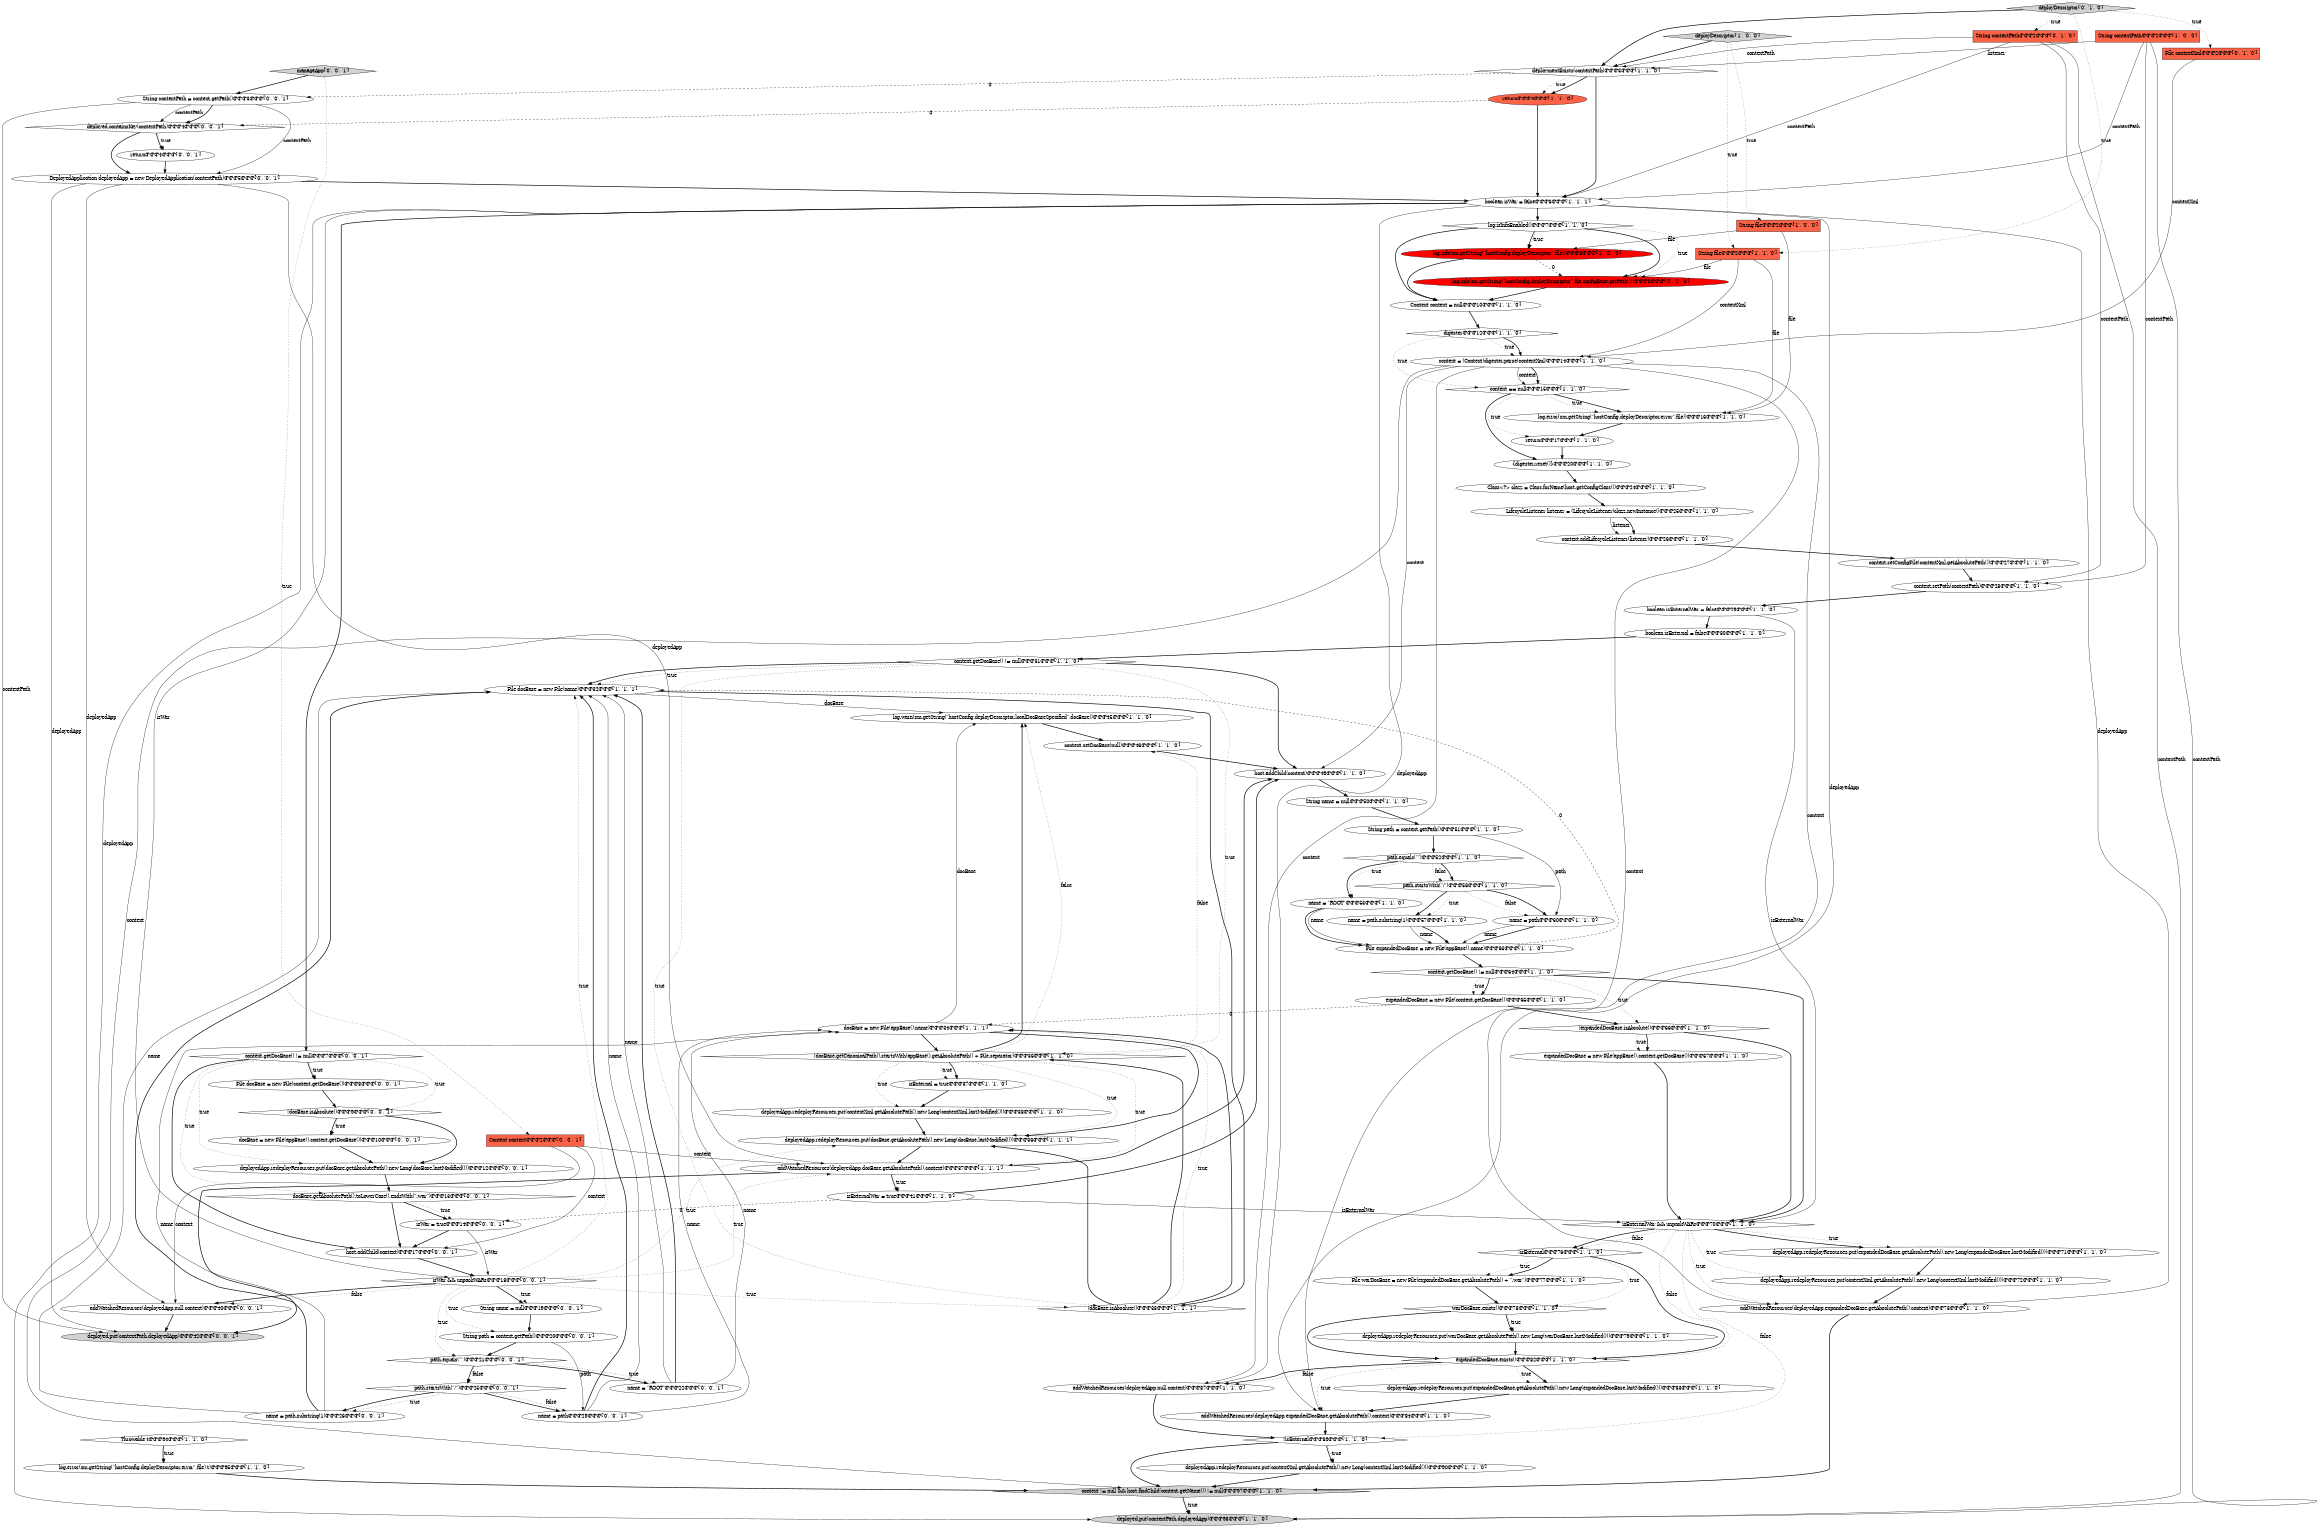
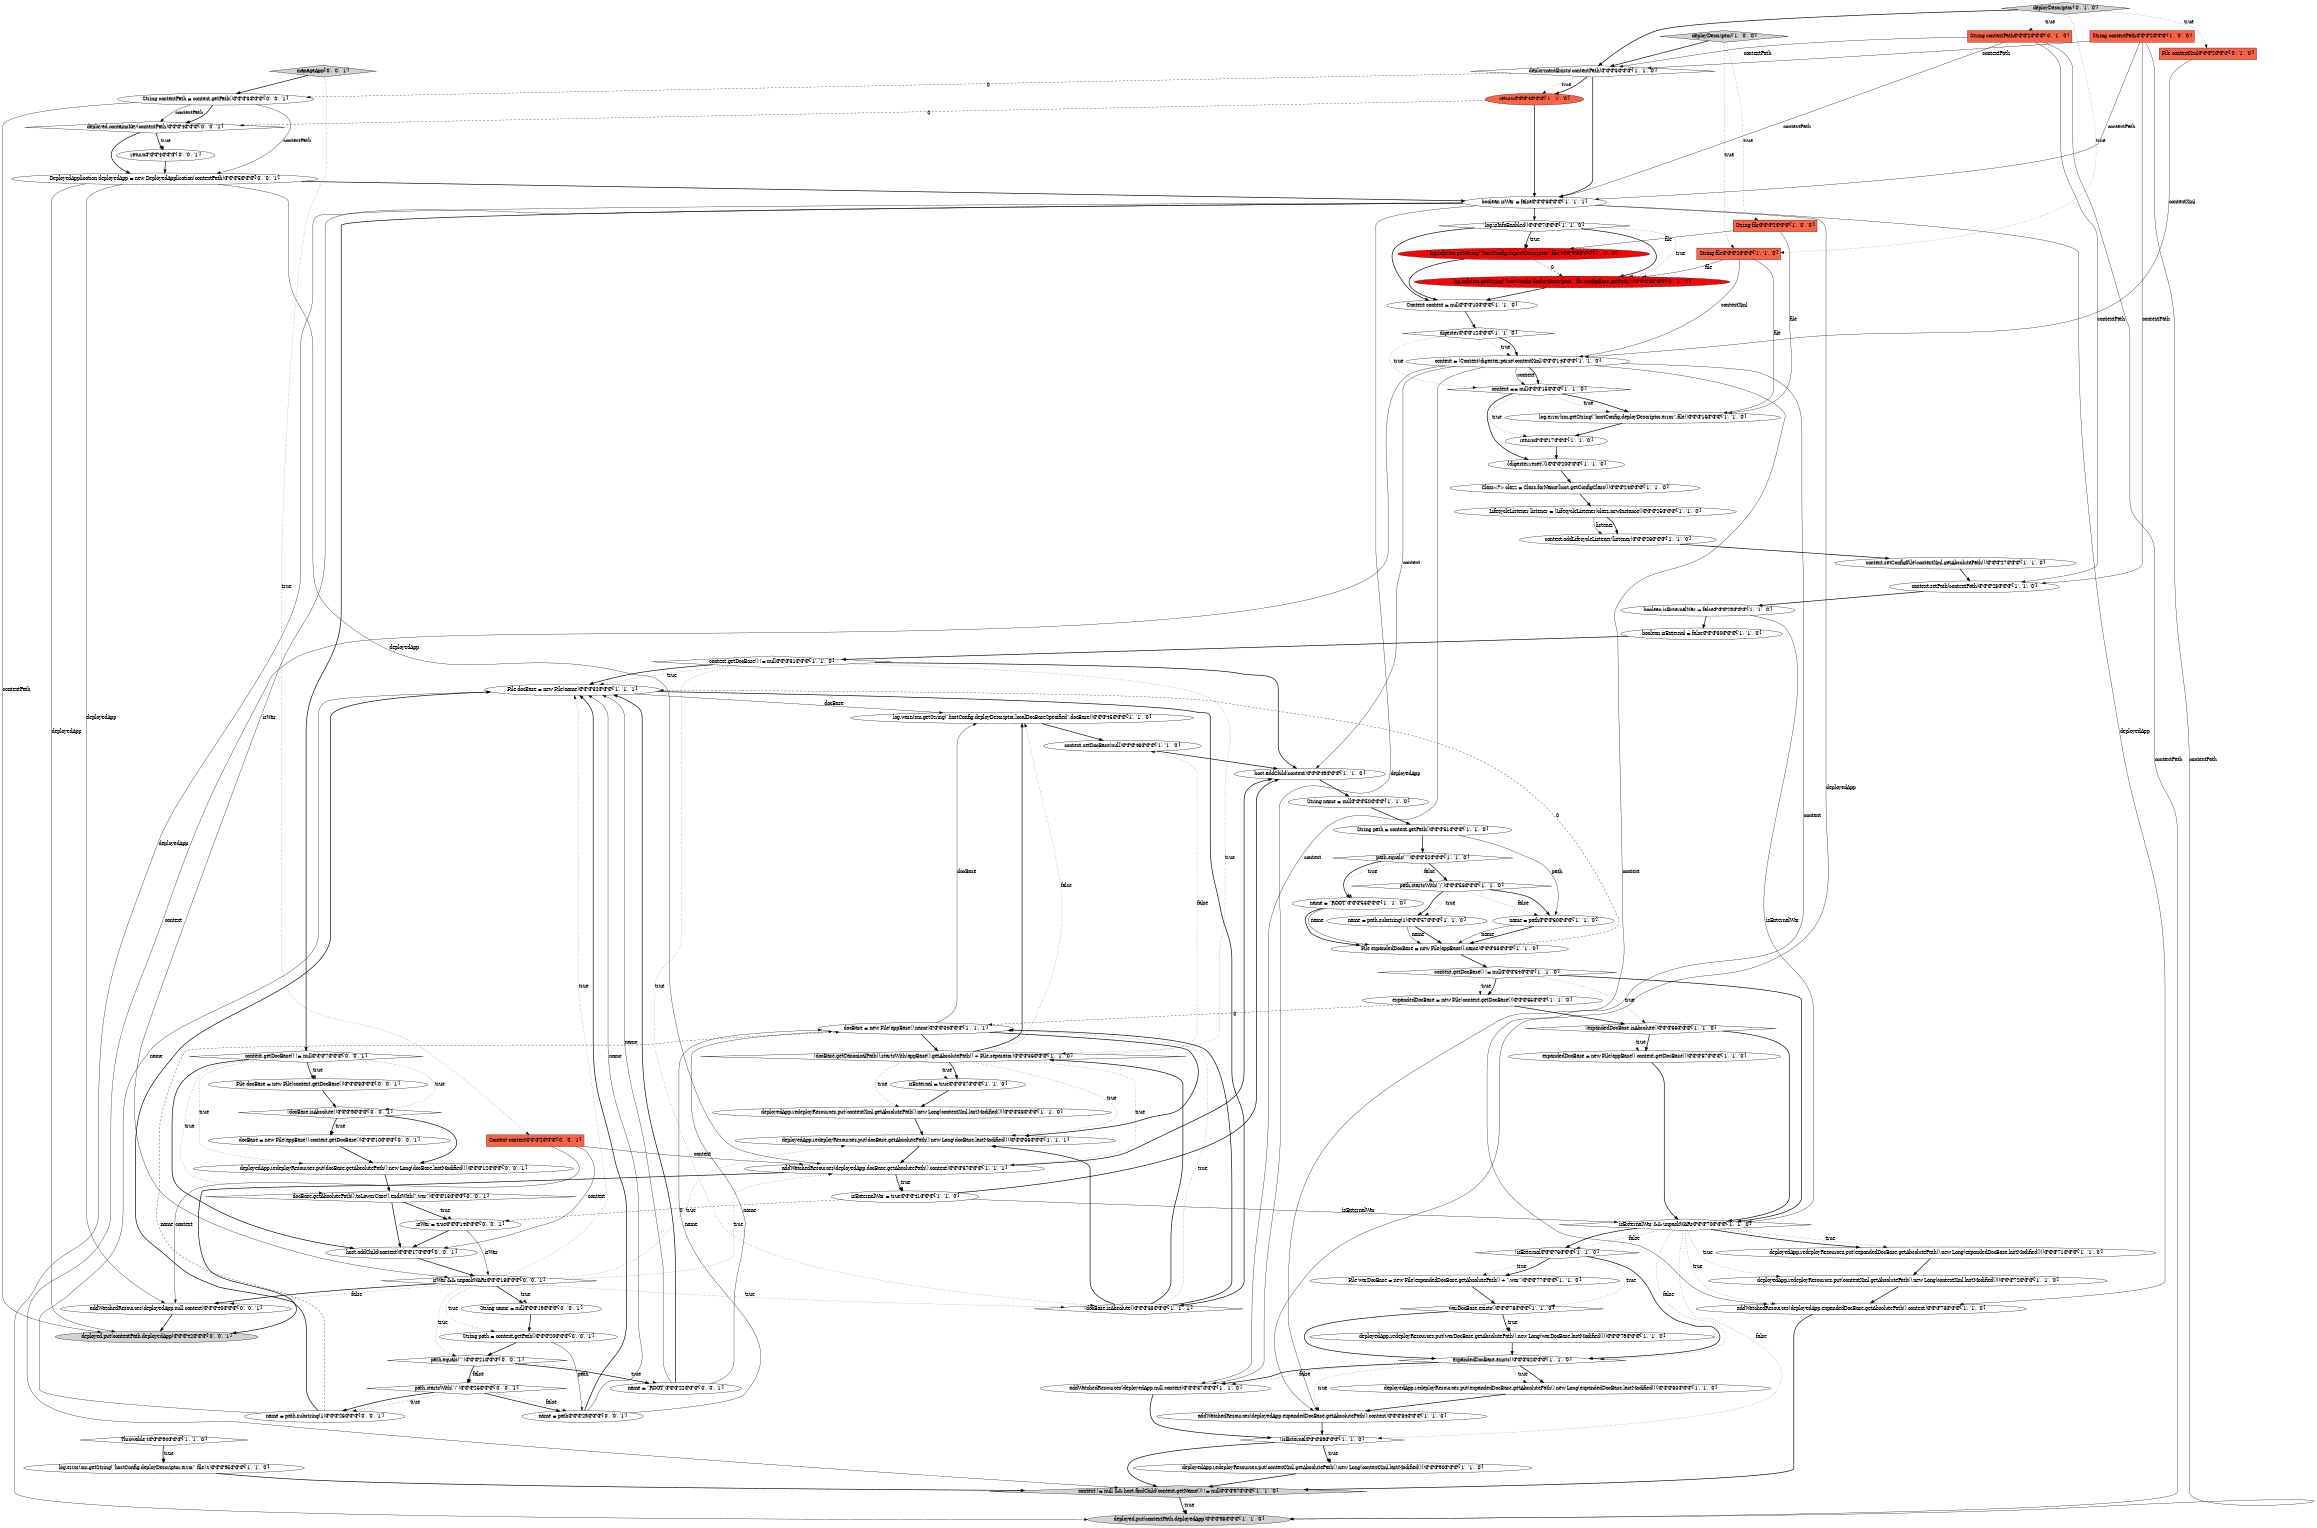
(1996, 54) -> (1996, 54)
(276, 1047) -> (276, 1047)
